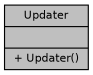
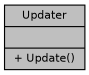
(46, 58) -> (45, 58)
